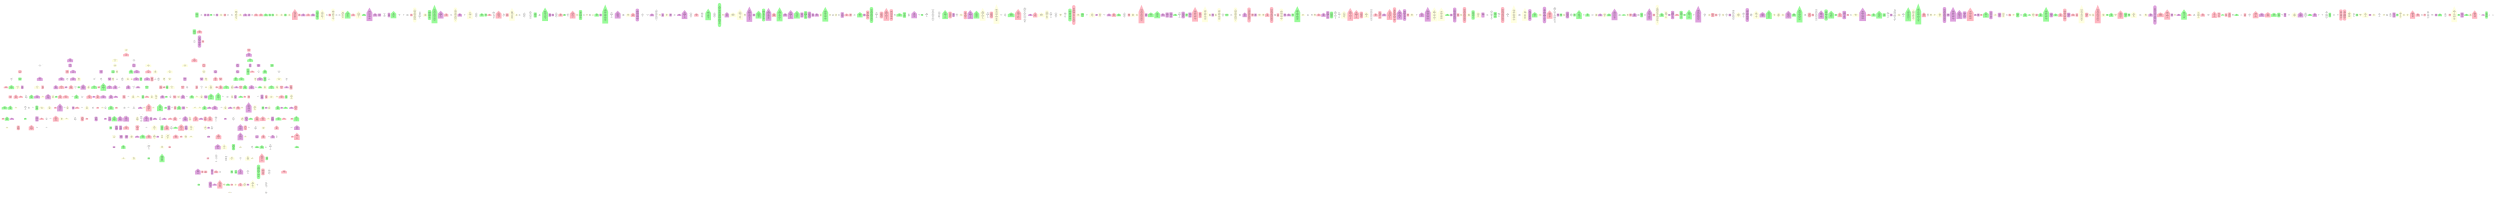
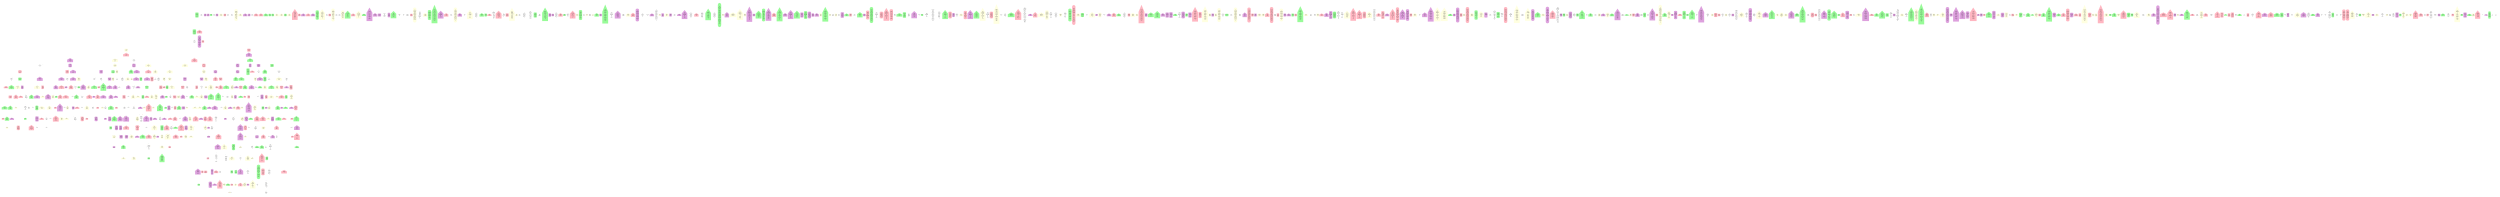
(847, 15) -> (847, 15)
none -> (1296, 15)
